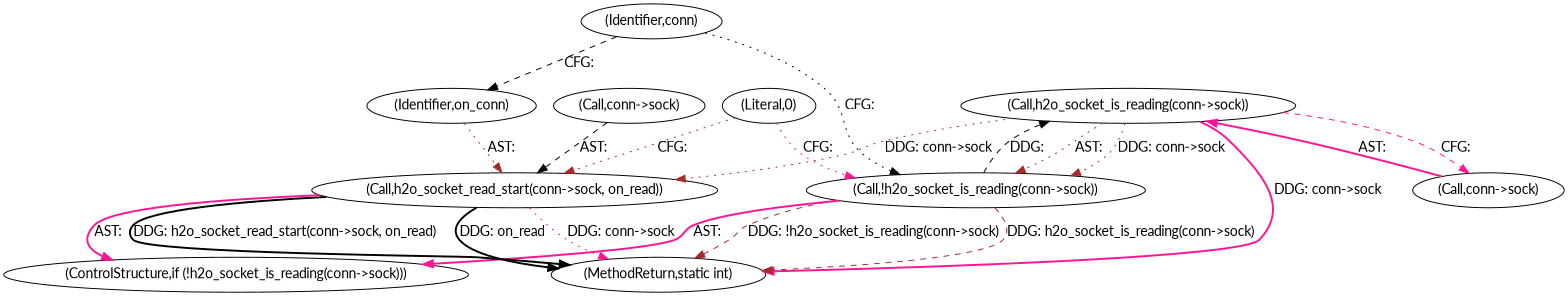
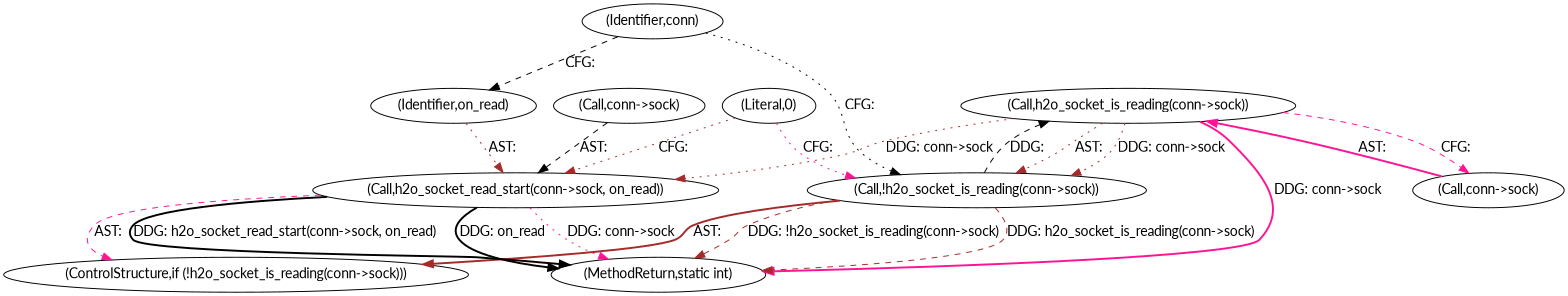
(452, 106) -> (454, 106)
(172, 206) -> (173, 206)
(640, 247) -> (640, 247)
